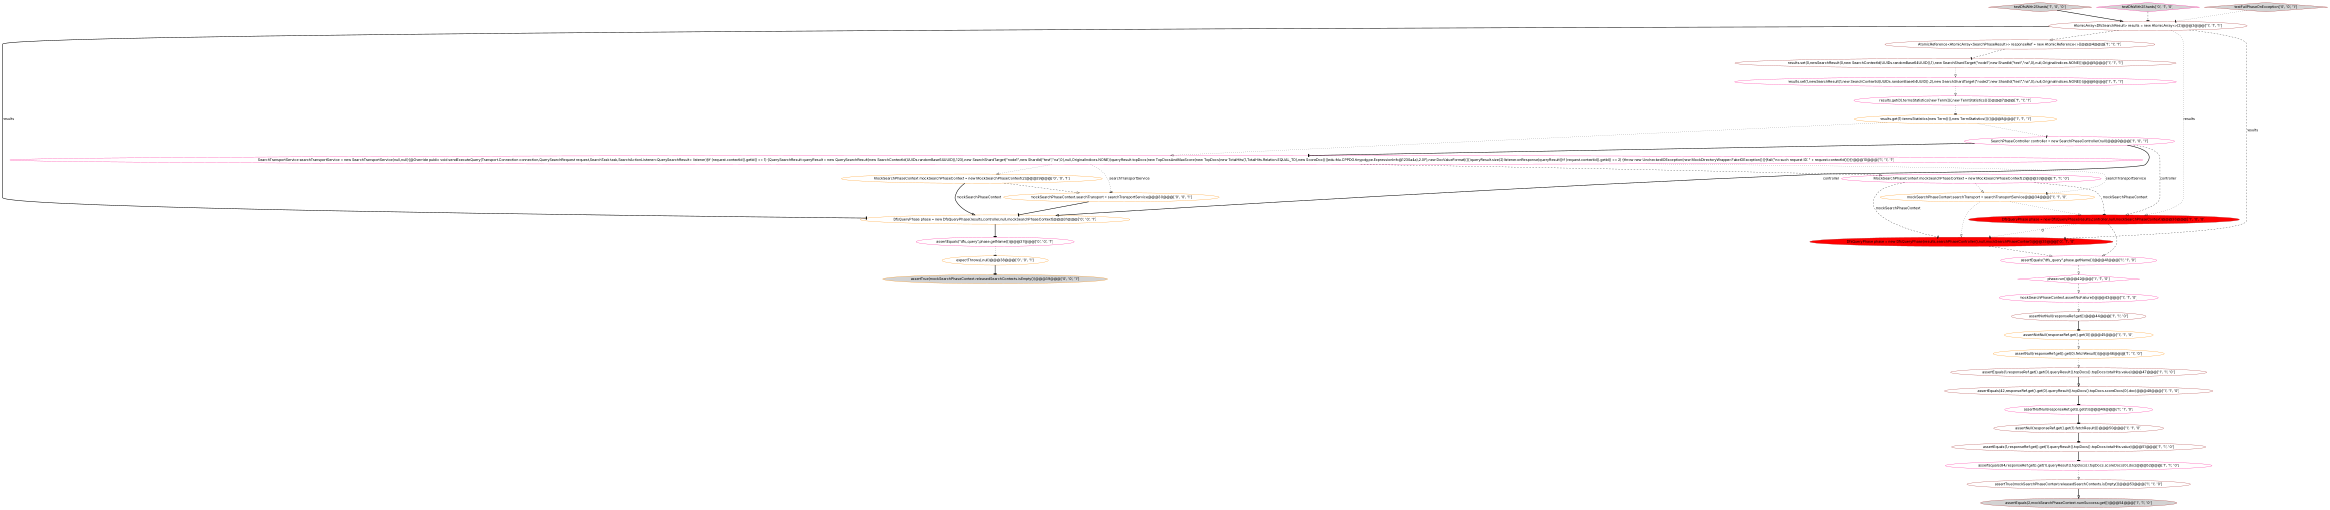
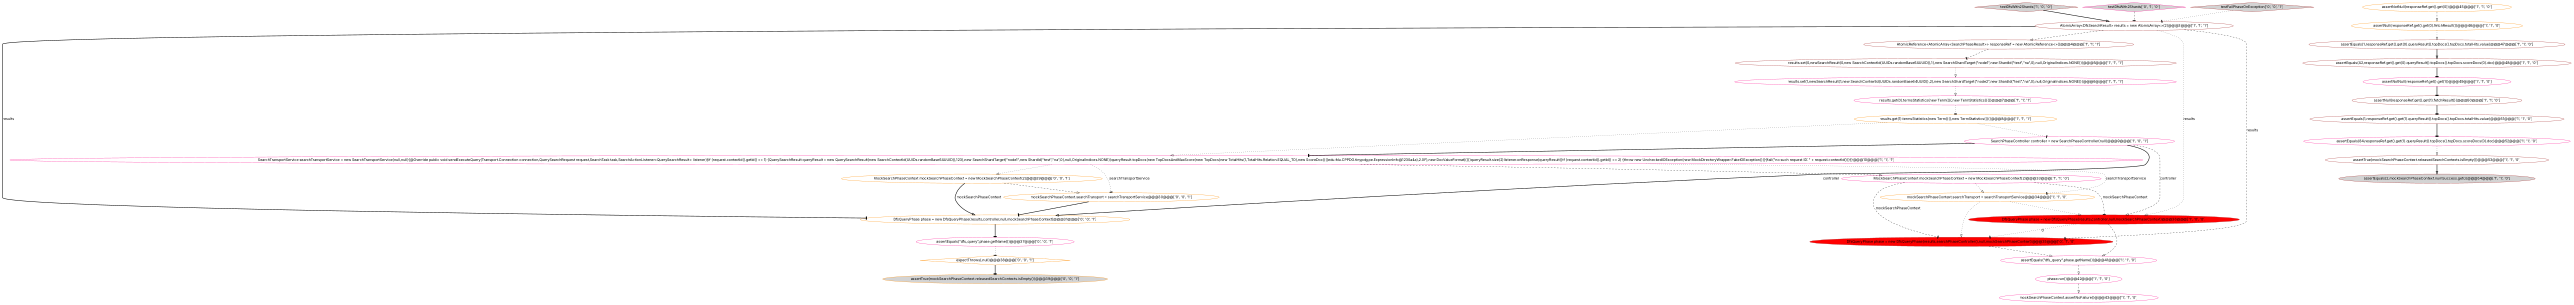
(995, 260) -> (995, 260)
(2079, 279) -> (2079, 279)
(2079, 316) -> none
